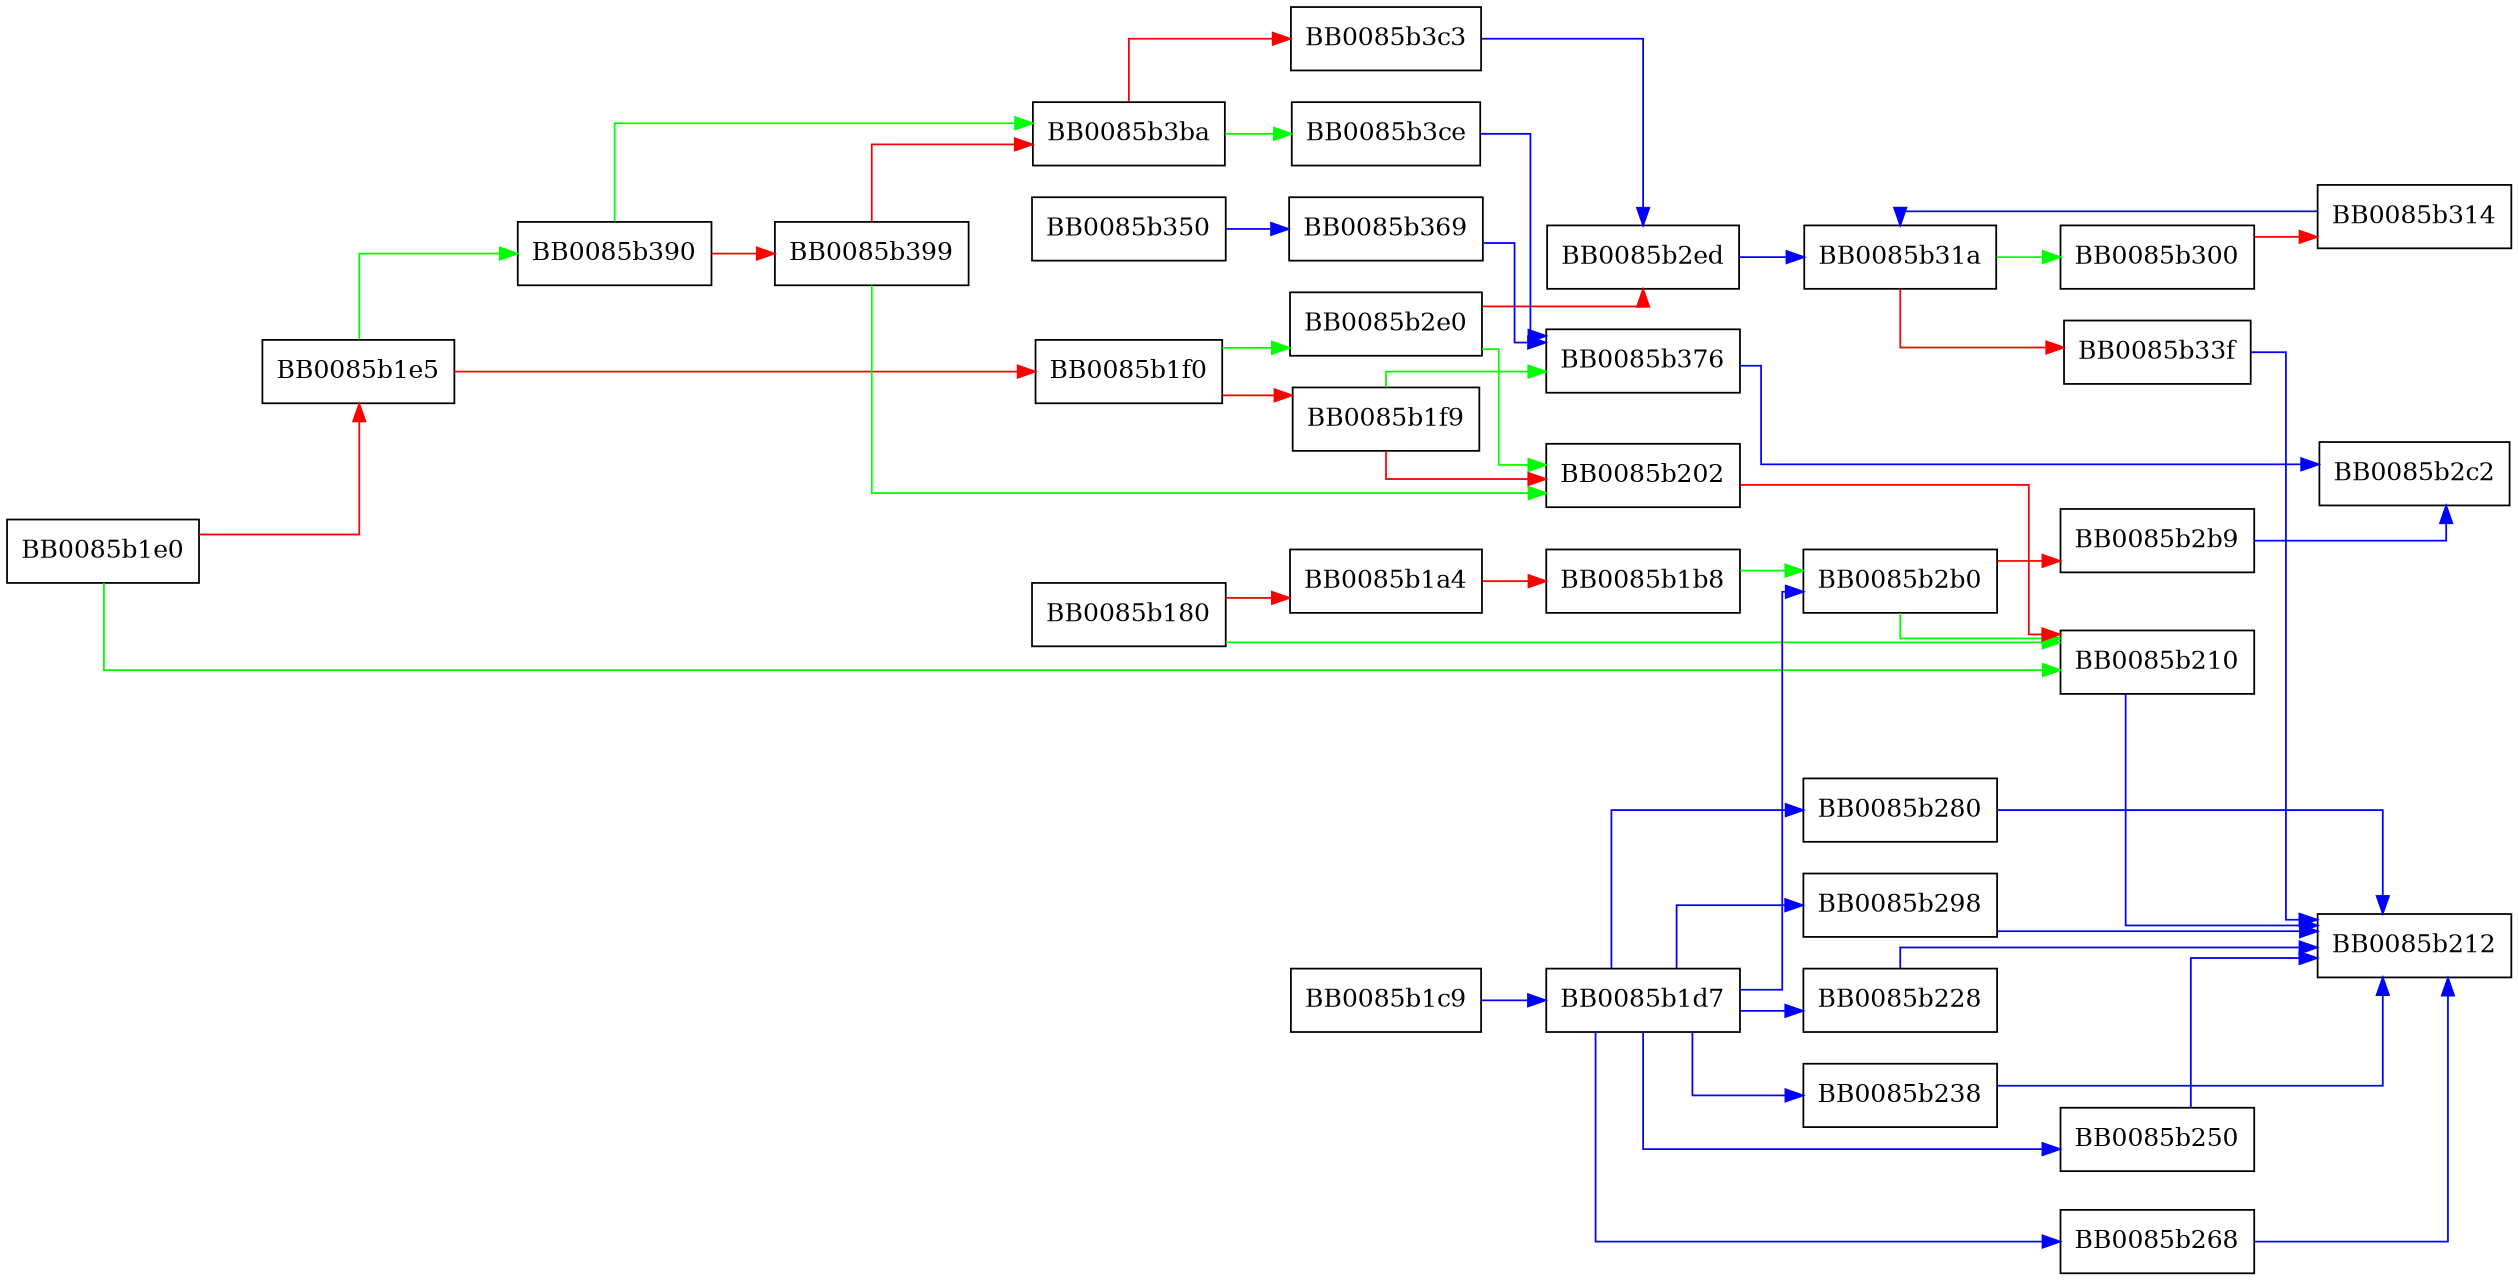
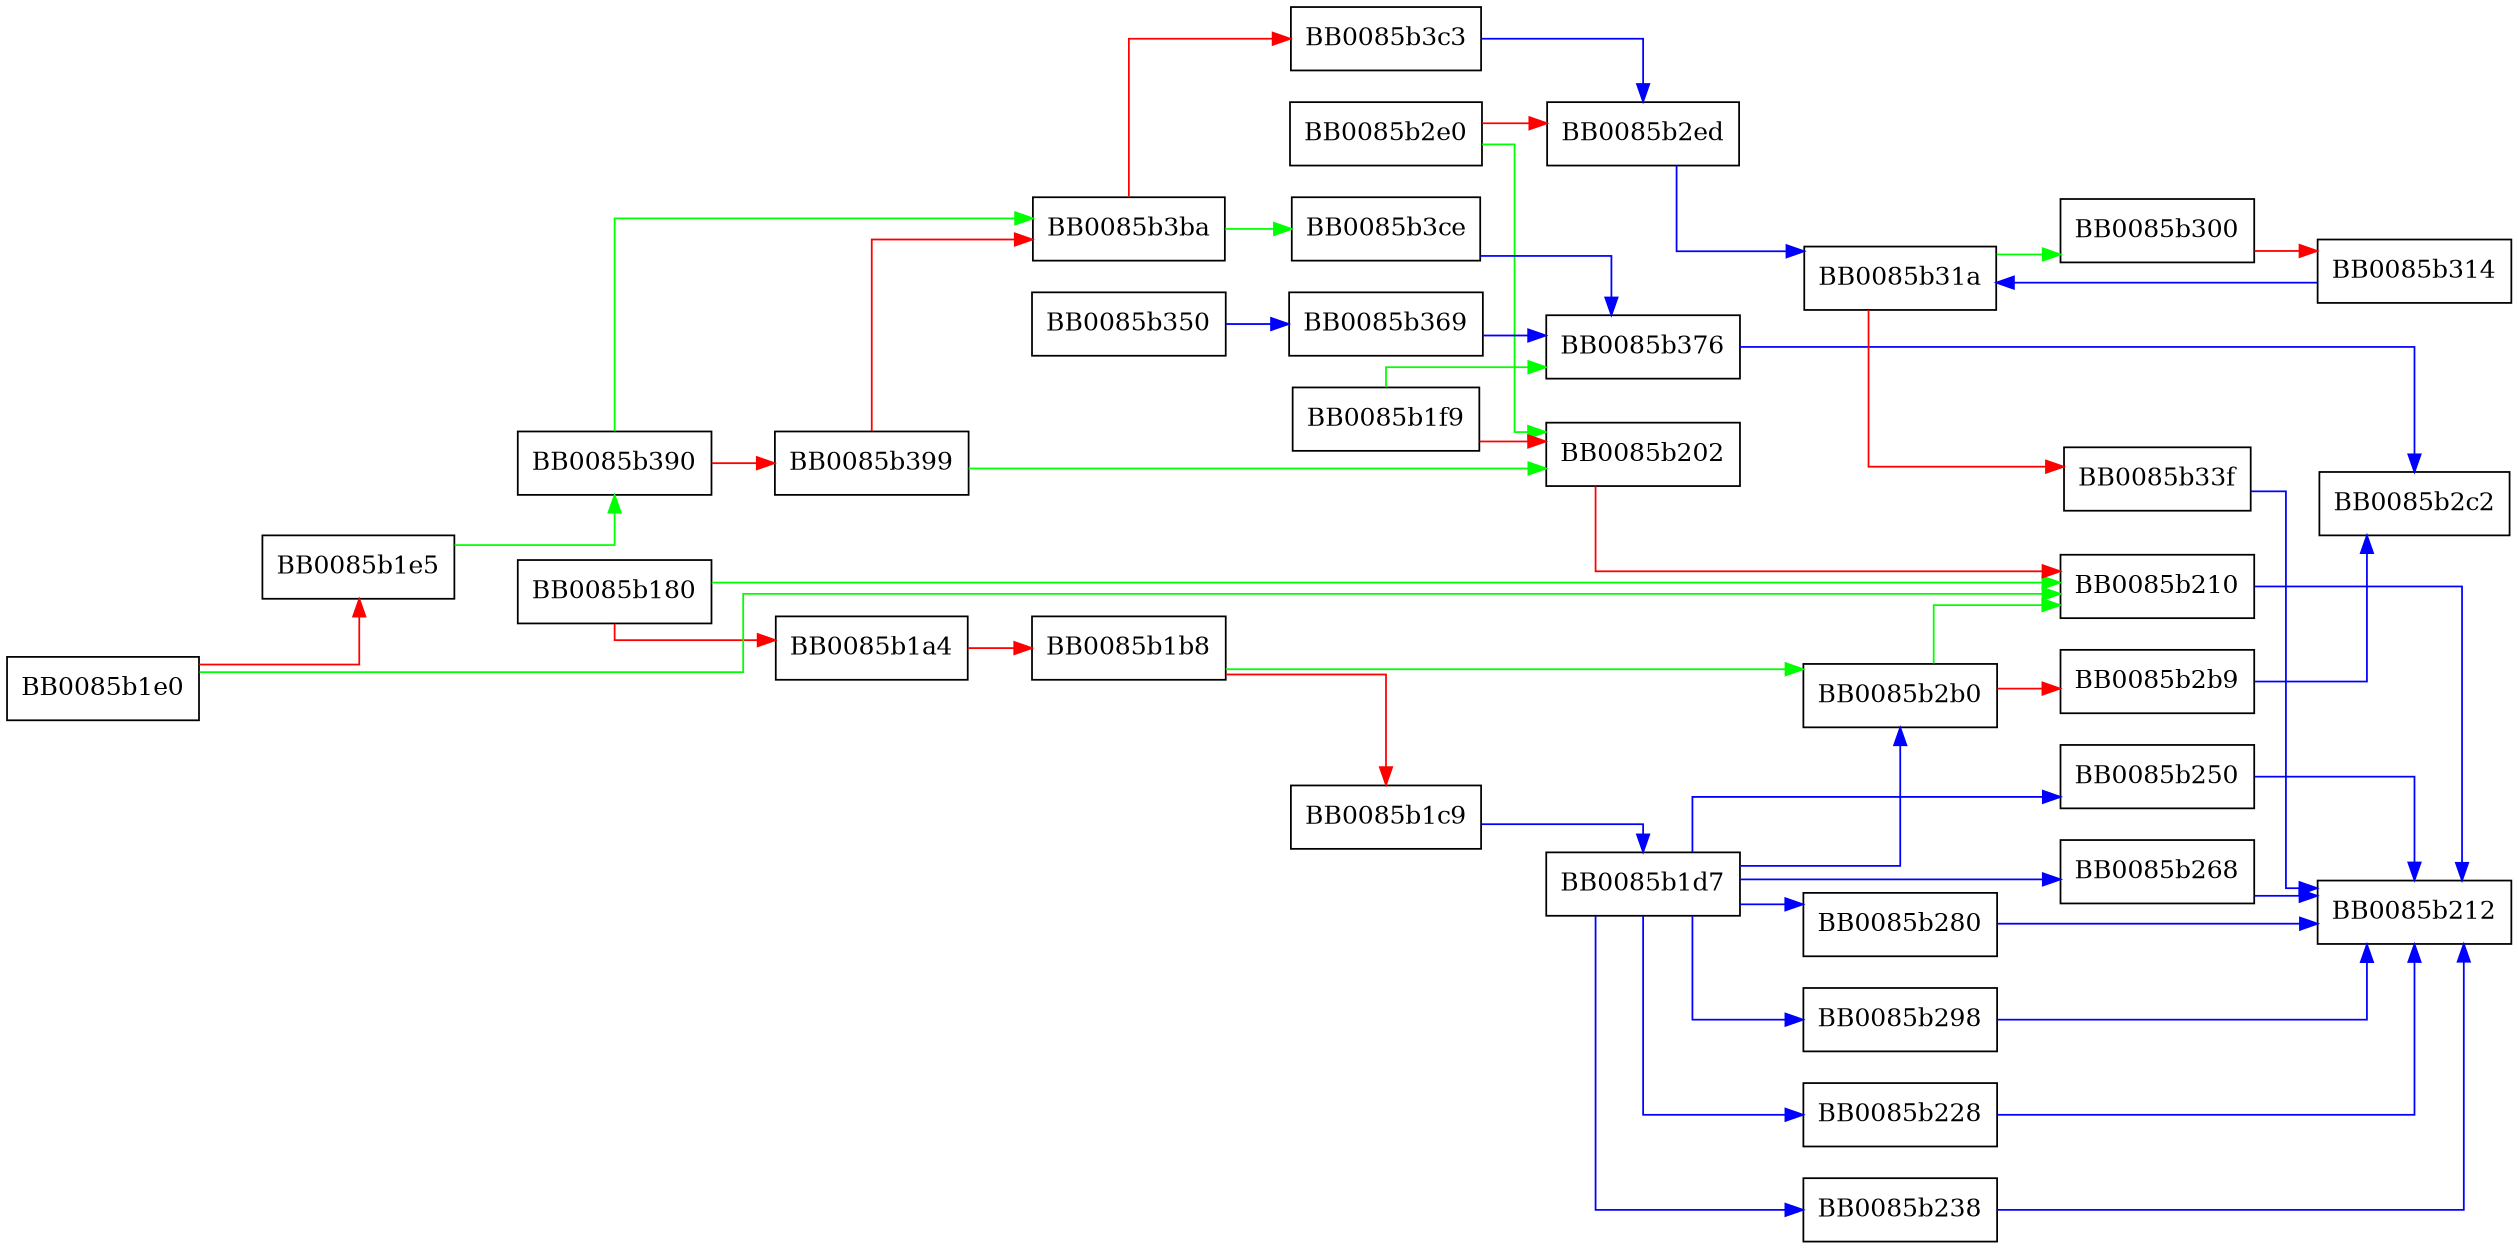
(1129, 372) -> none
none -> (1386, 685)
